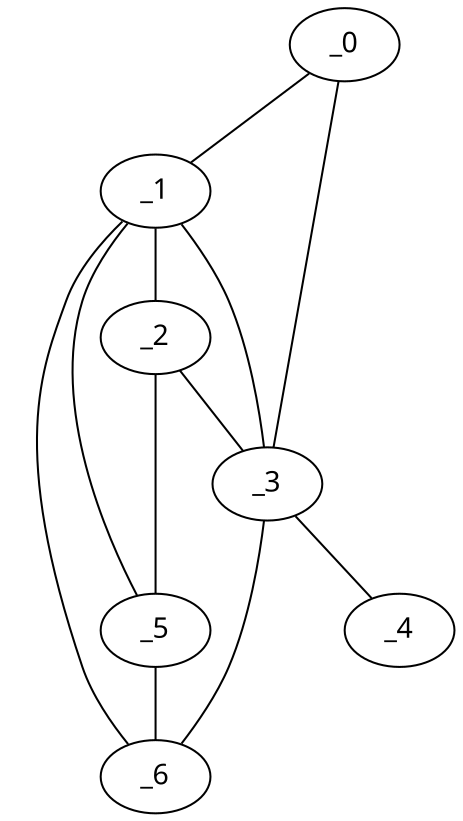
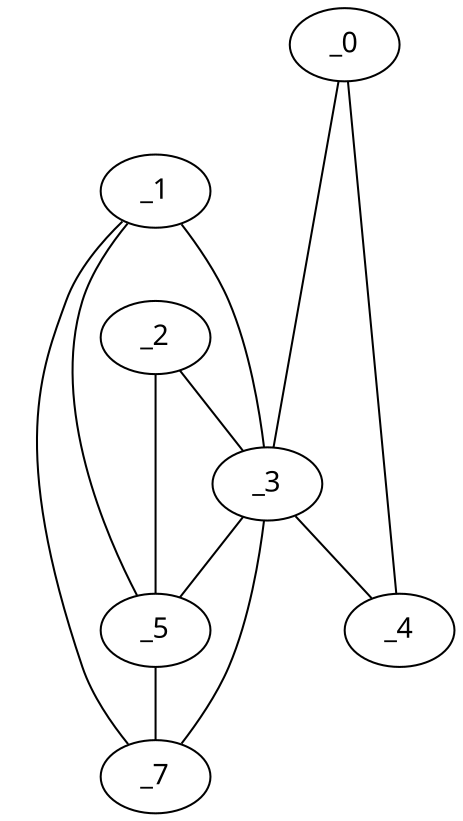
(250, 118) -> (372, 337)
(156, 265) -> none
none -> (211, 557)
(156, 777) -> (156, 777)
